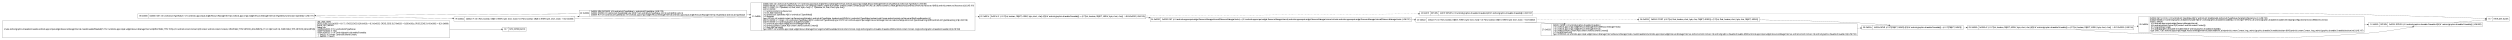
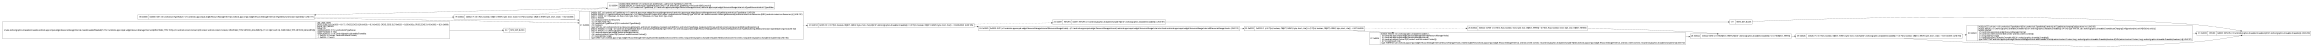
(748, 15) -> (446, 20)
(2470, 21) -> (1997, 17)
(517, 29) -> (517, 30)
